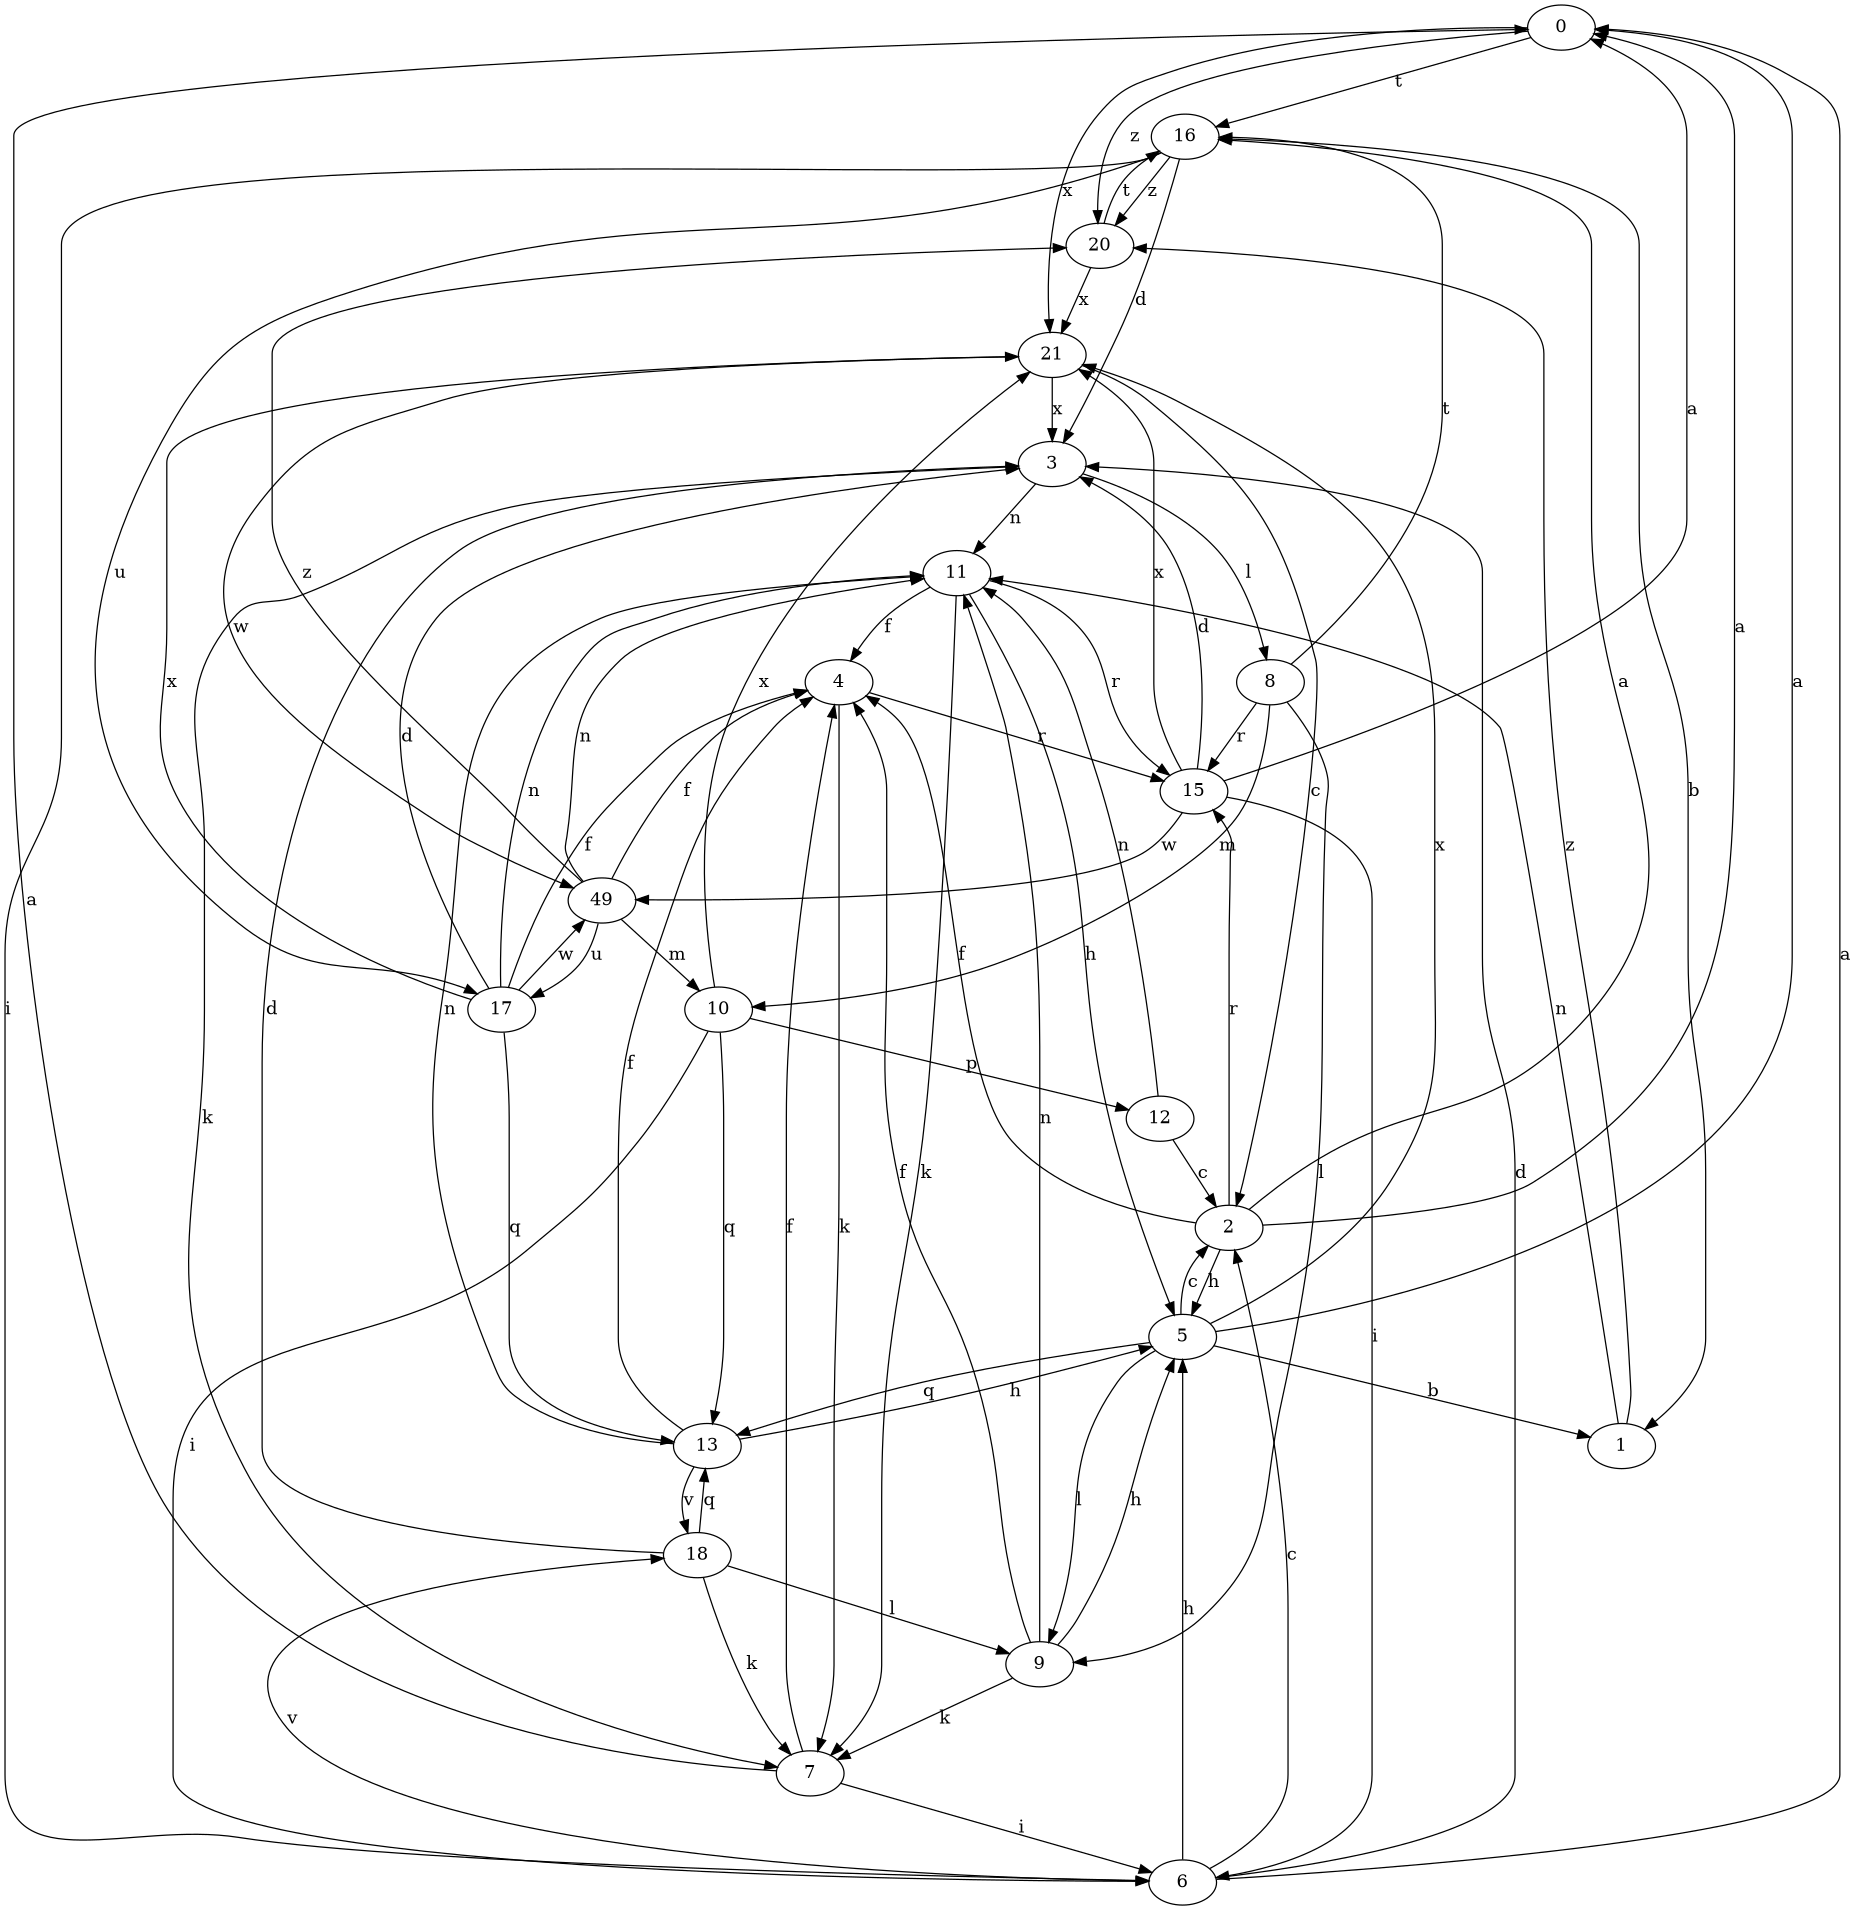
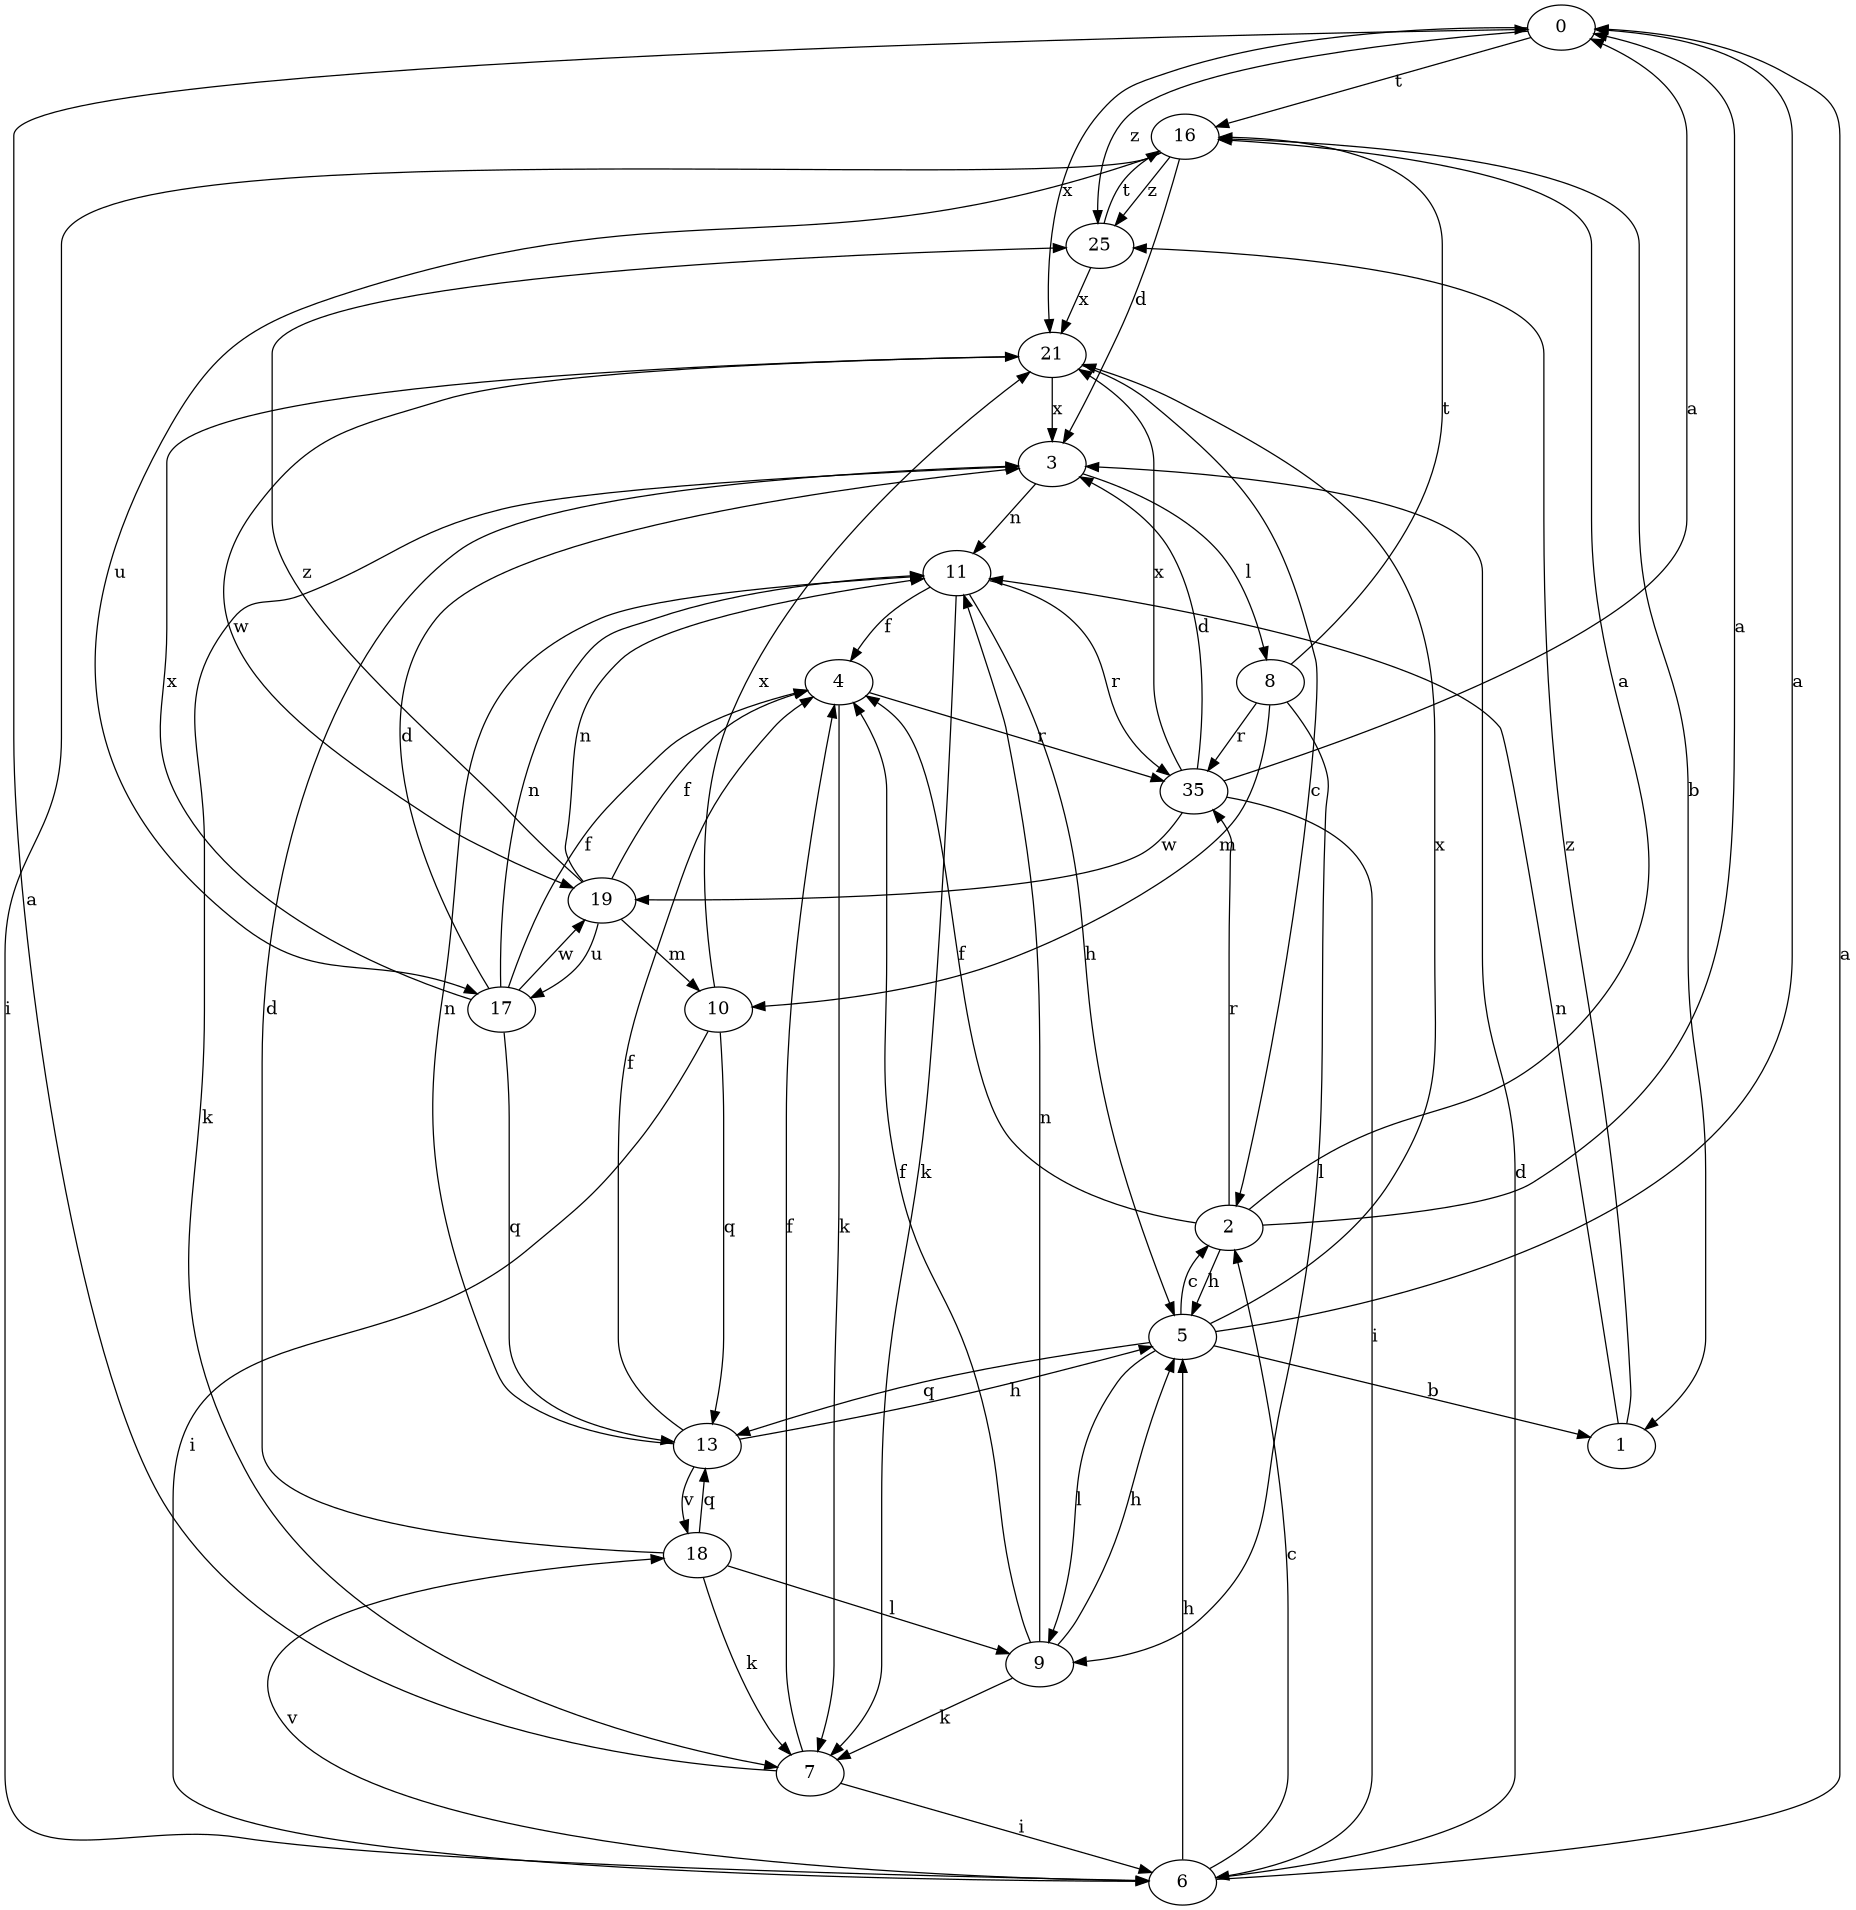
(1100, 246) -> (1100, 246)
(1194, 791) -> (1194, 791)
(602, 900) -> (602, 900)
(1160, 1119) -> none
